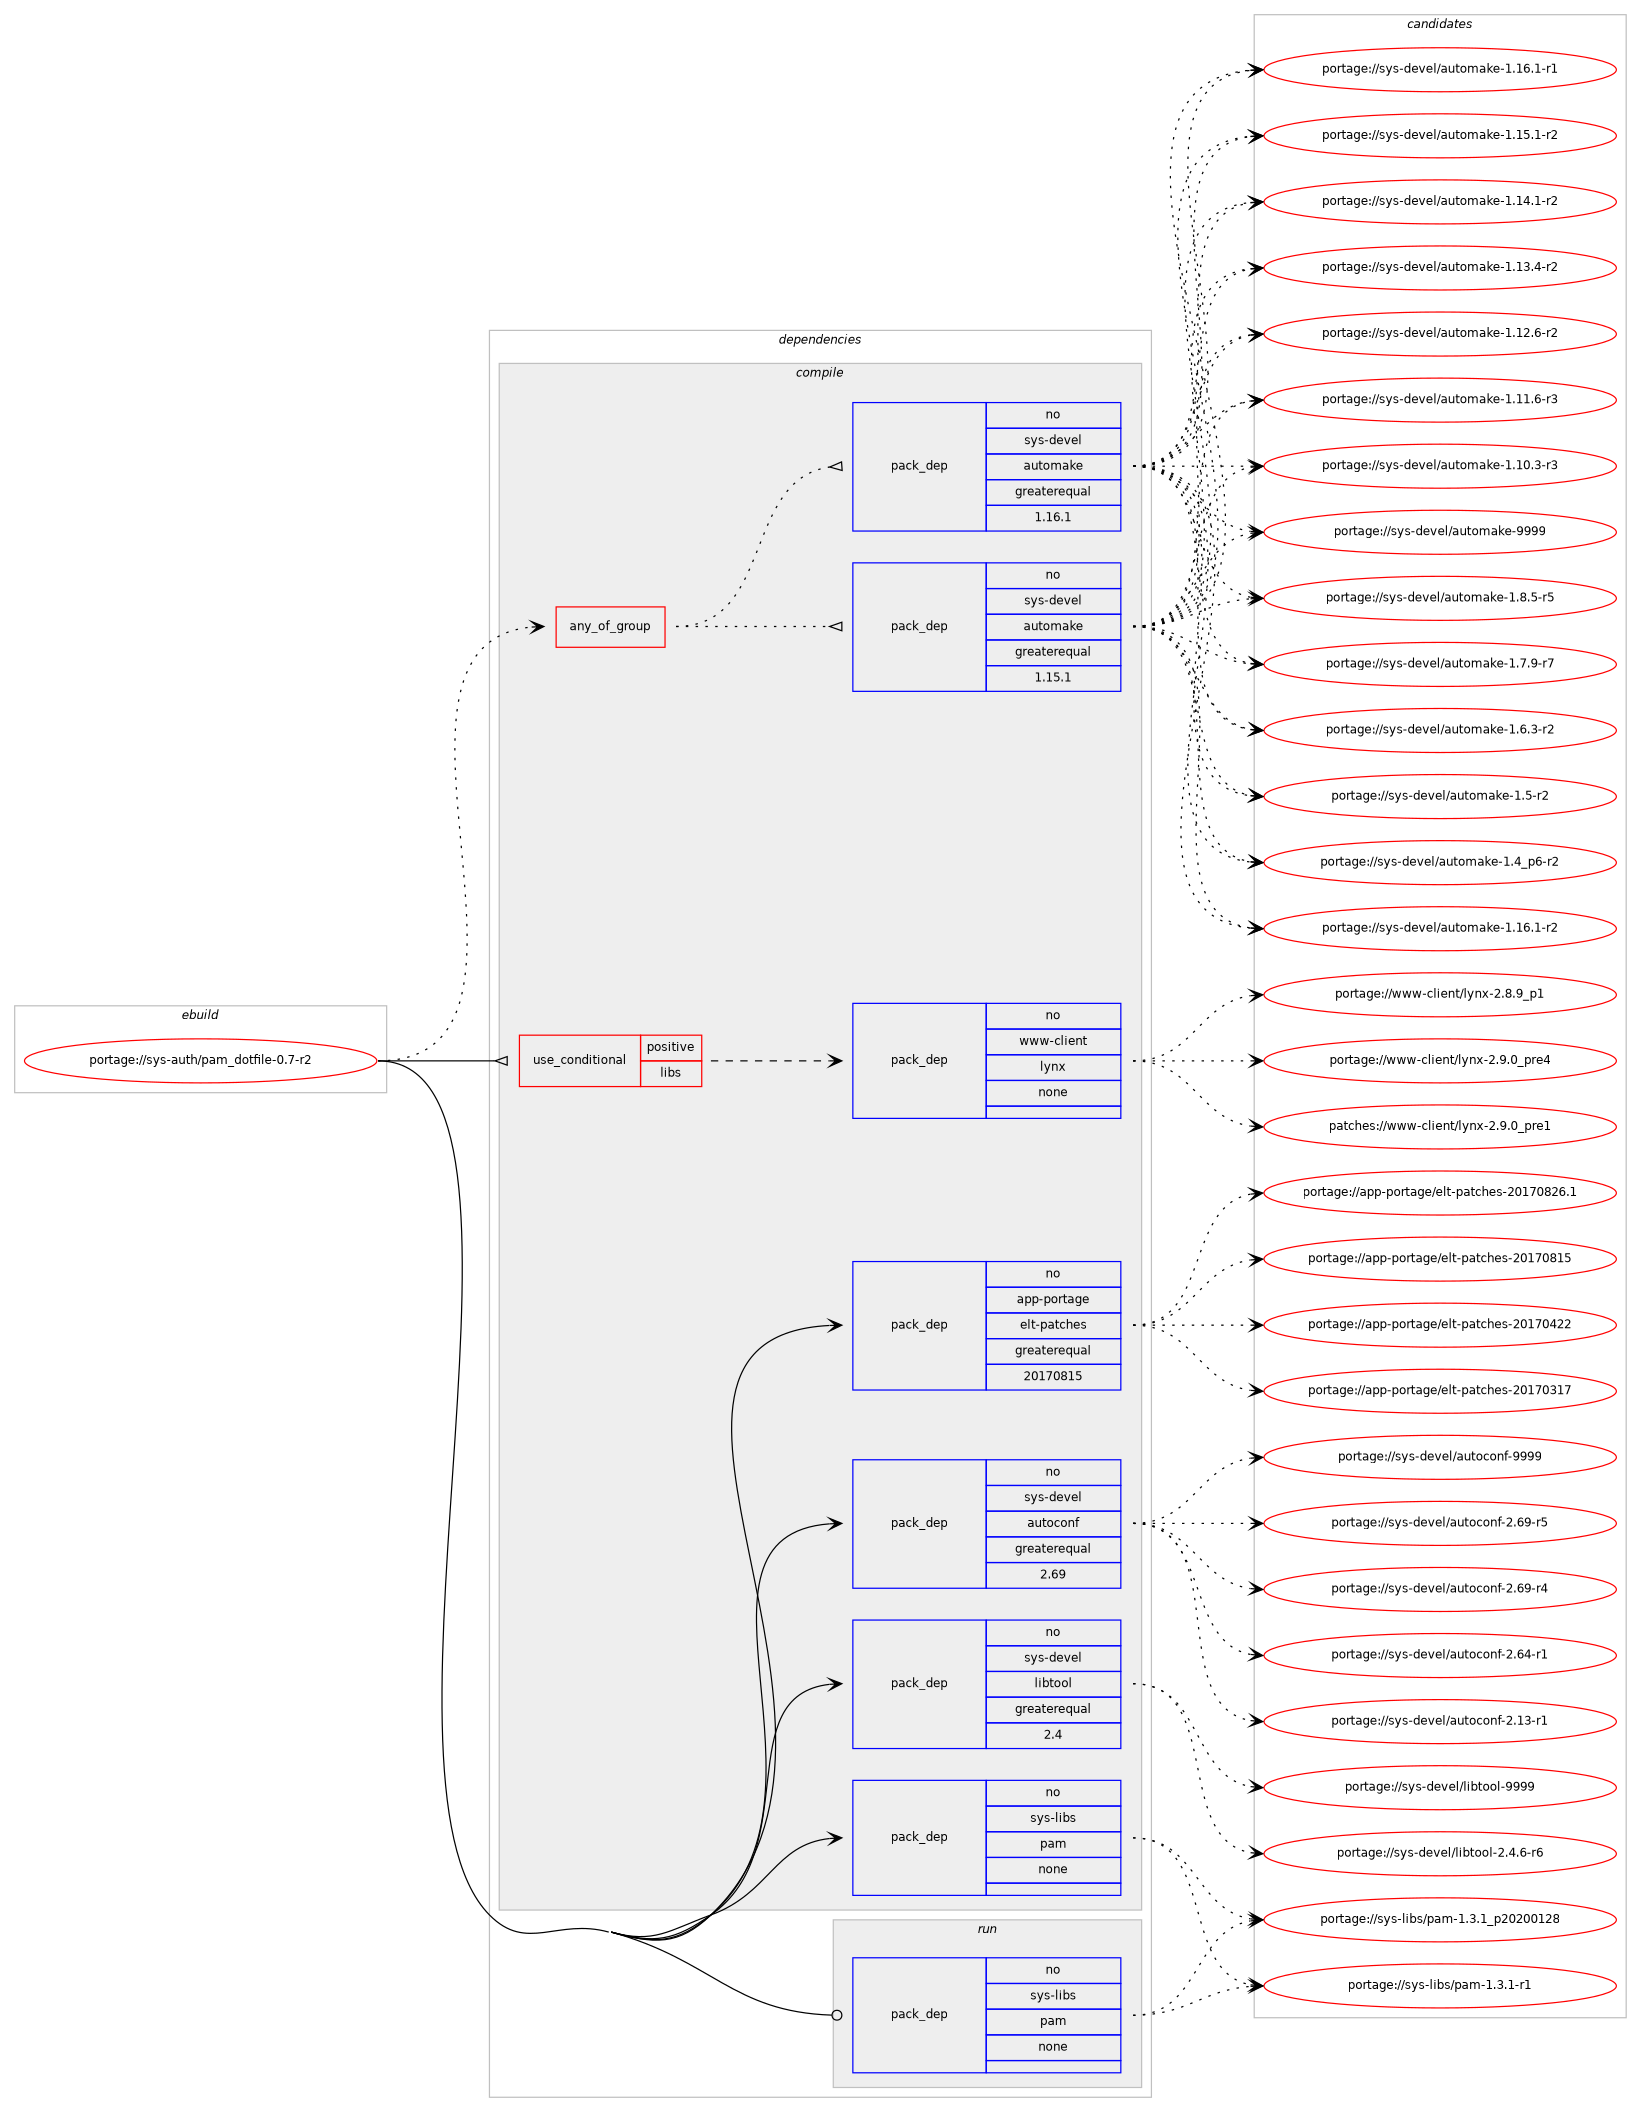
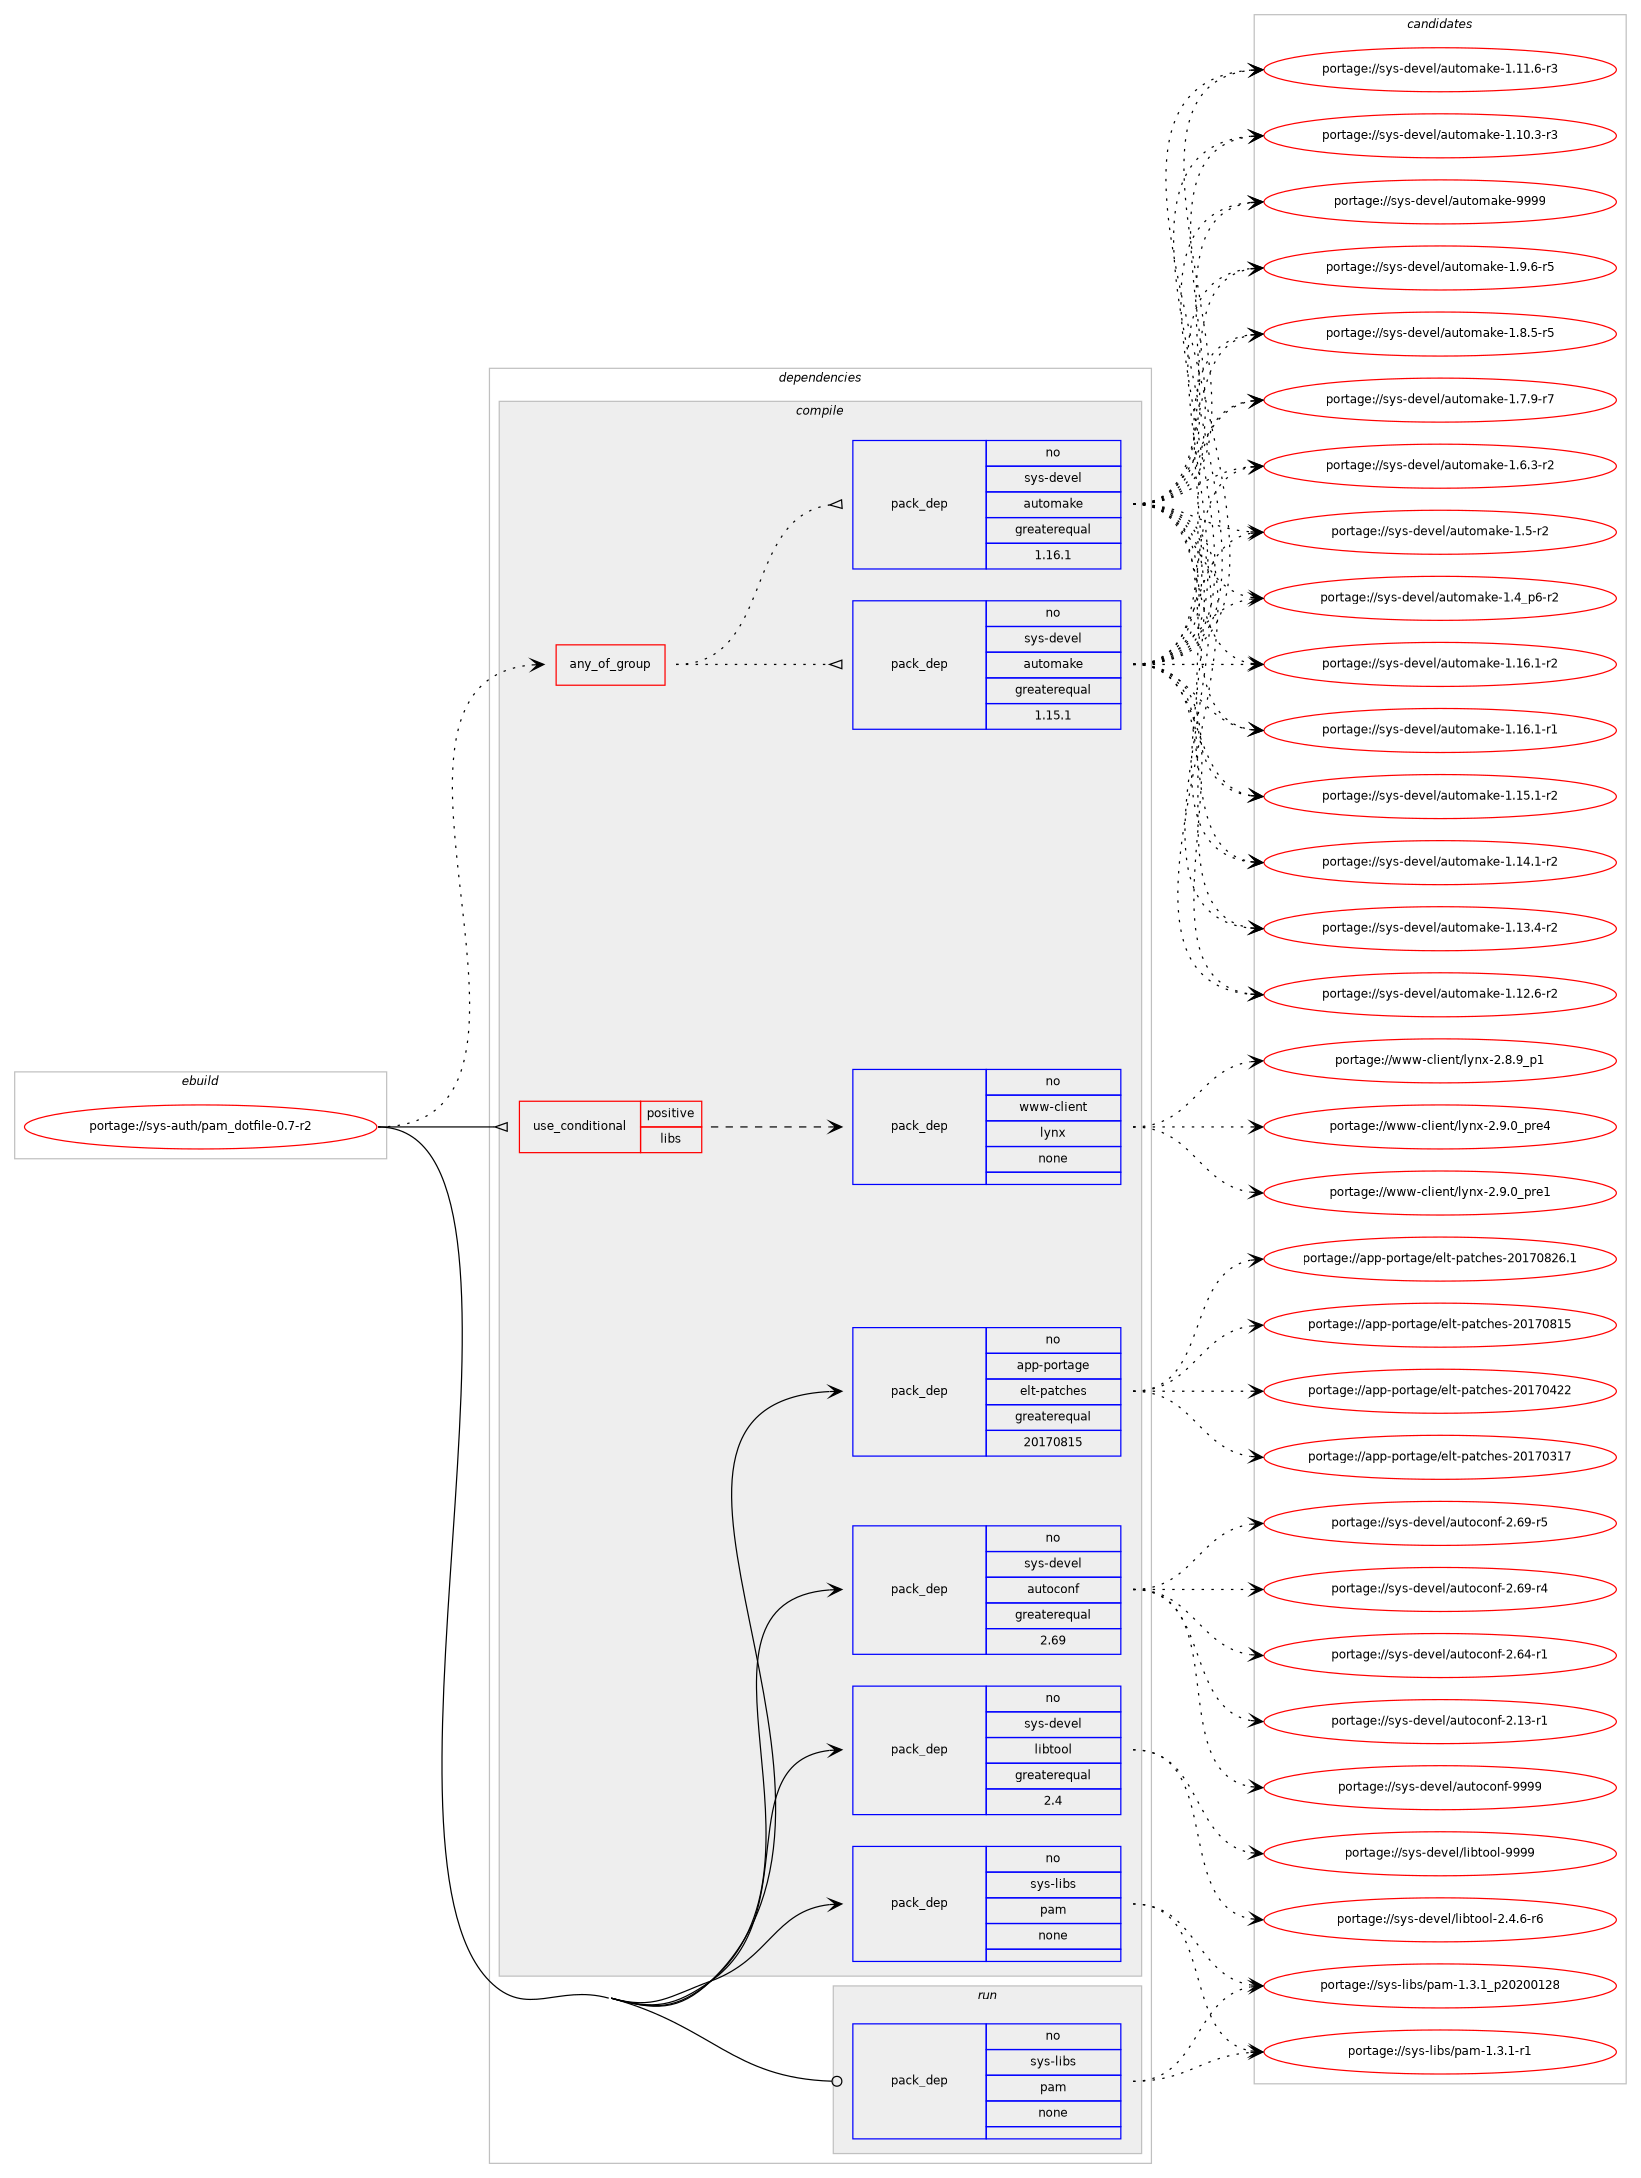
none -> (1440, 268)
(1440, 1127) -> (1440, 1193)
